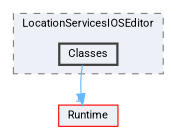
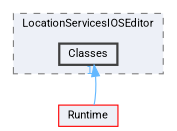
(81, 81) -> (96, 91)
